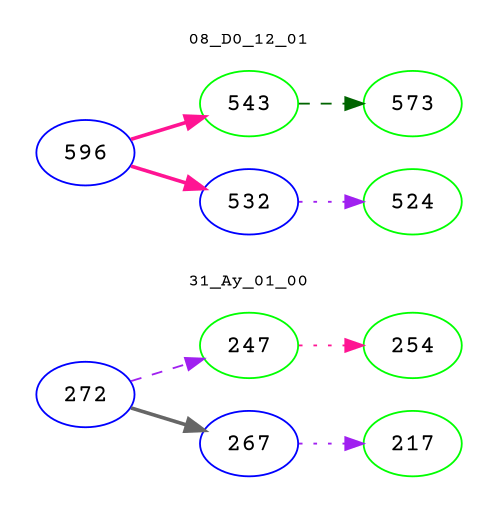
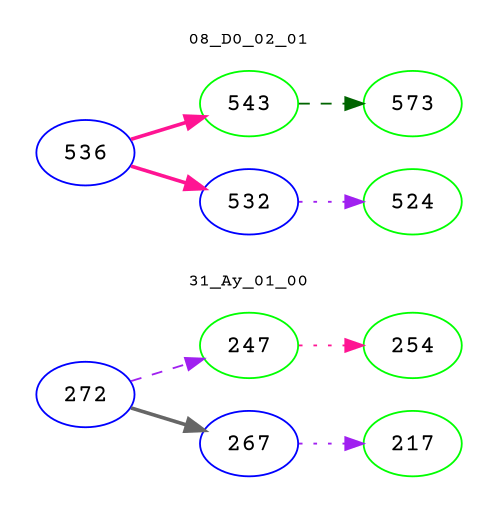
(249, 39) -> (249, 39)
(85, 153) -> (85, 153)
